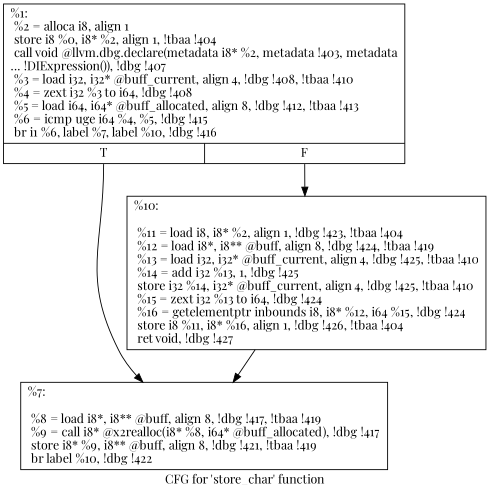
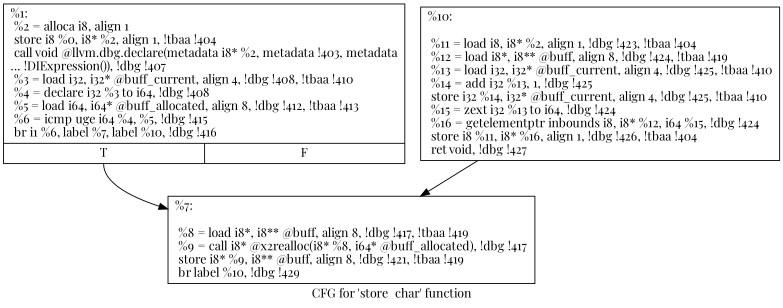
(102, 93) -> (110, 93)
(305, 175) -> none
(90, 459) -> (238, 273)
